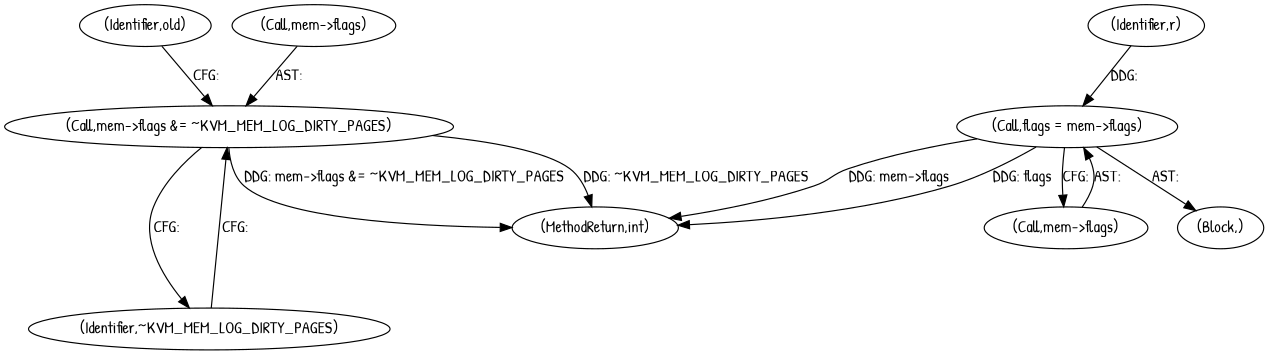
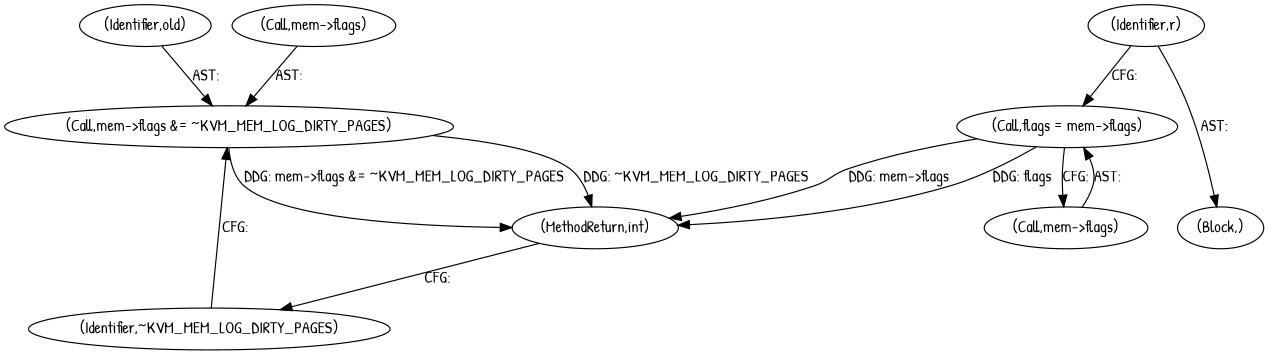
(208, 76) -> (208, 76)
(1126, 76) -> (1126, 76)
(1141, 176) -> (1193, 118)
(150, 218) -> (416, 275)
